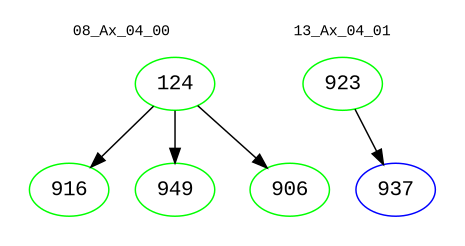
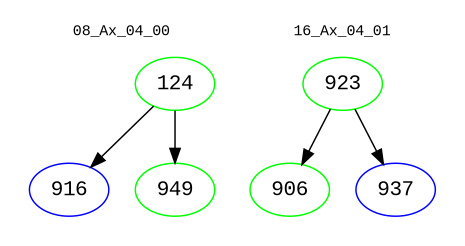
(343, 32) -> (343, 32)
(217, 123) -> (320, 130)
(69, 190) -> (69, 190)
